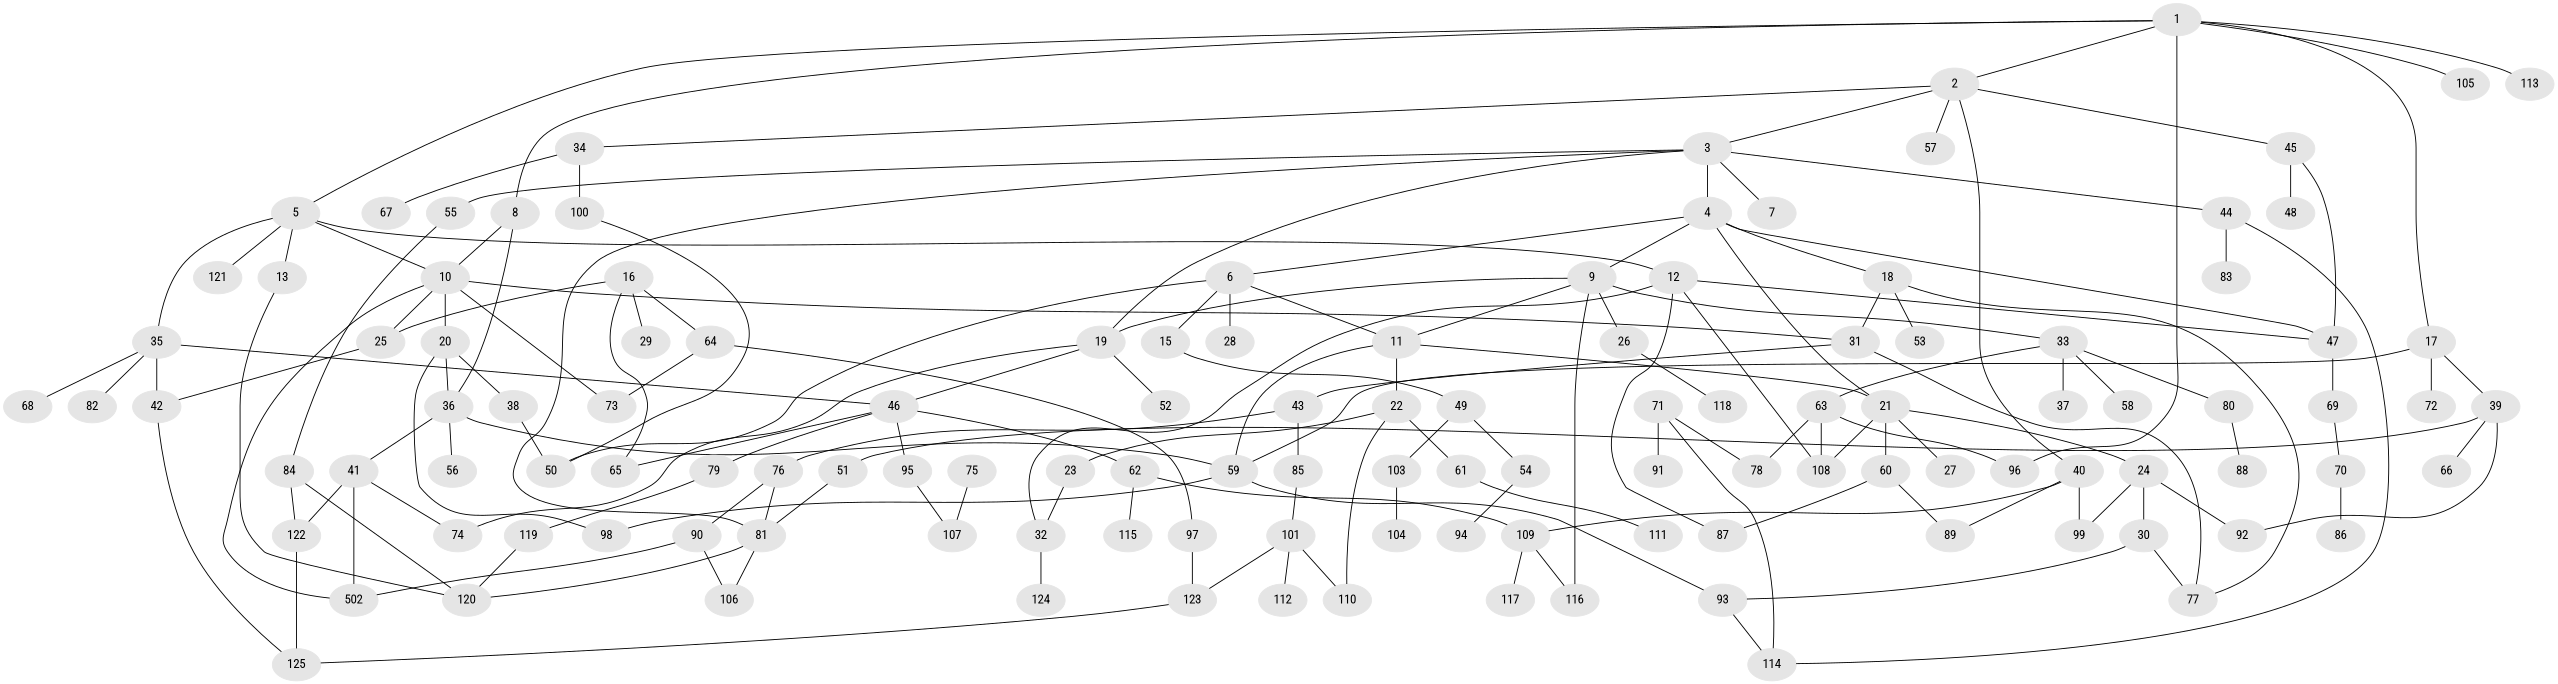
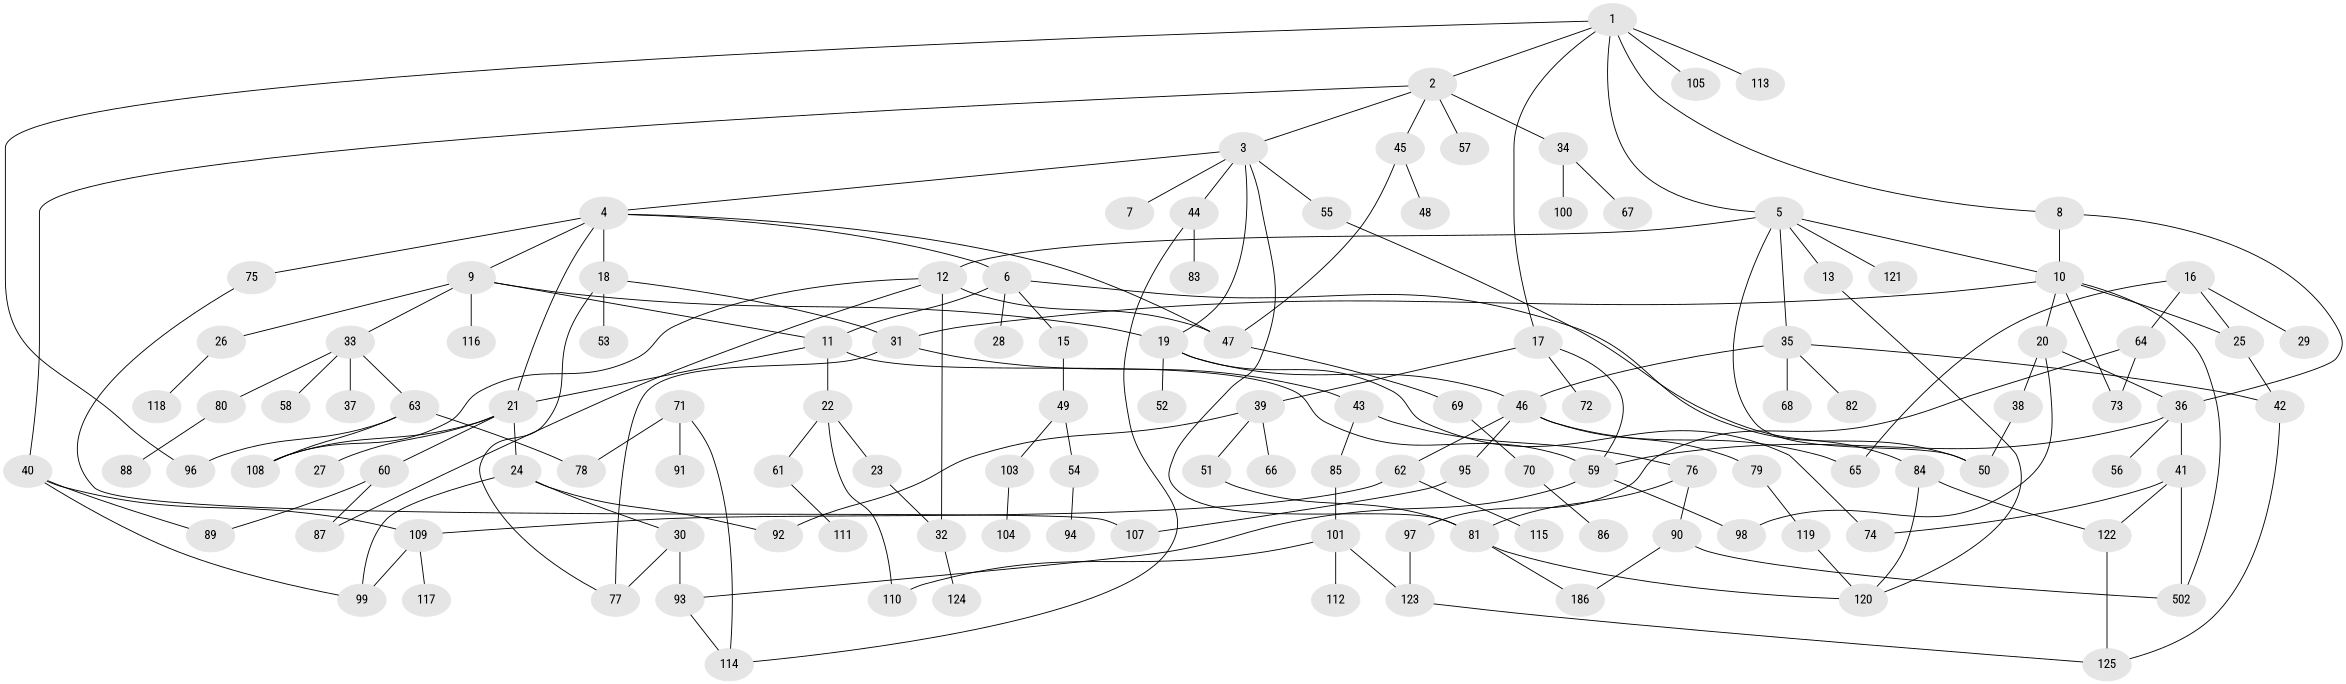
none -> (428, 245)
(748, 340) -> (1752, 419)
(1550, 568) -> (390, 568)
(729, 600) -> (1580, 600)
